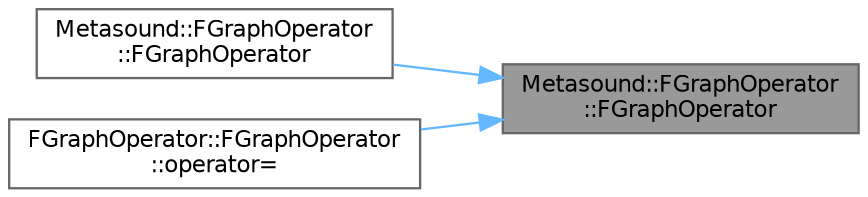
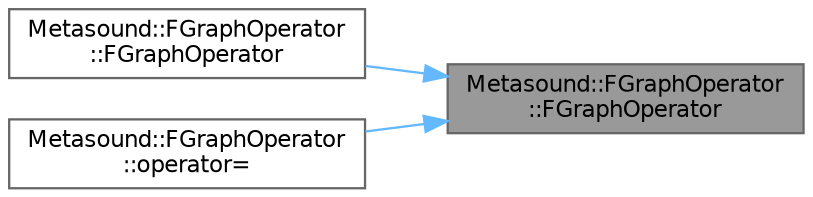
(215, 154) -> (187, 154)
